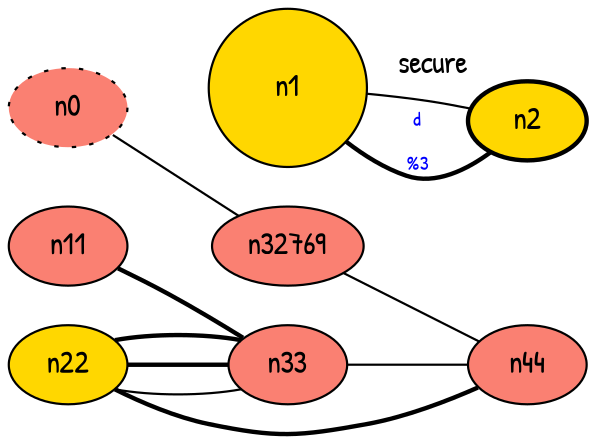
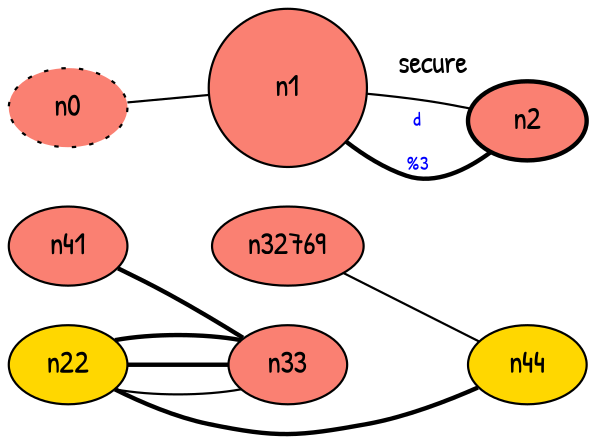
(288, 88) -> (288, 88)
(527, 121) -> (527, 121)
(176, 175) -> (168, 99)
(68, 246) -> (68, 246)
(407, 365) -> none
(527, 365) -> (527, 365)
